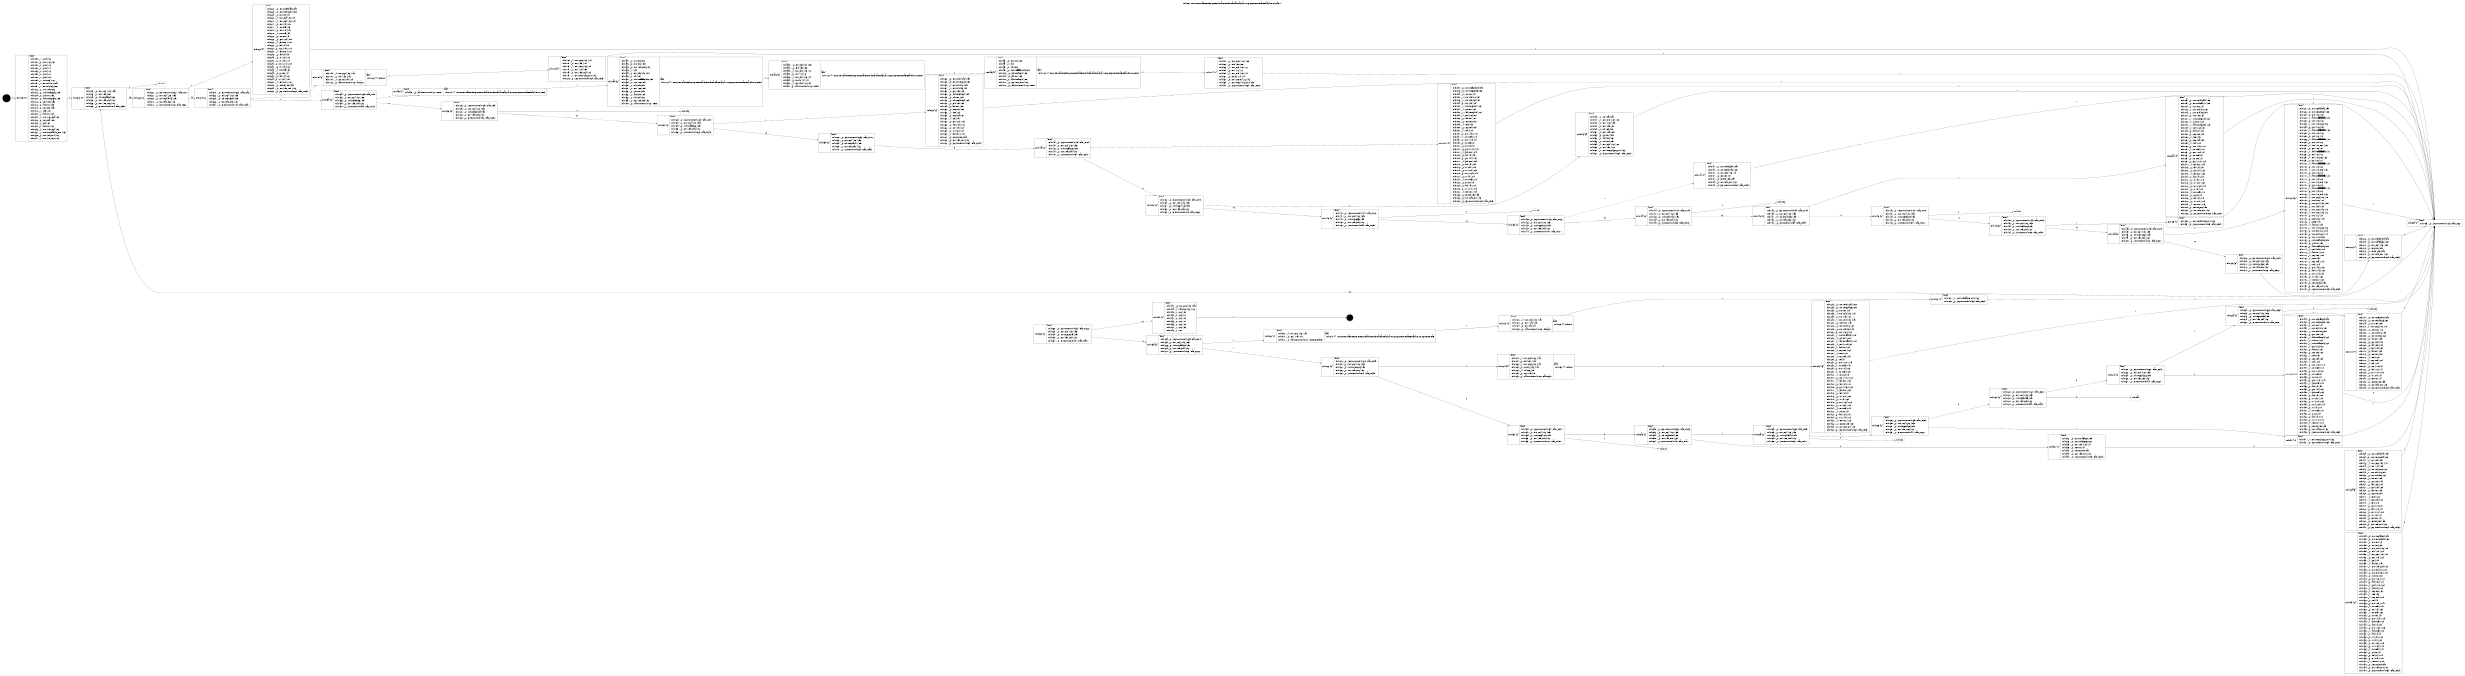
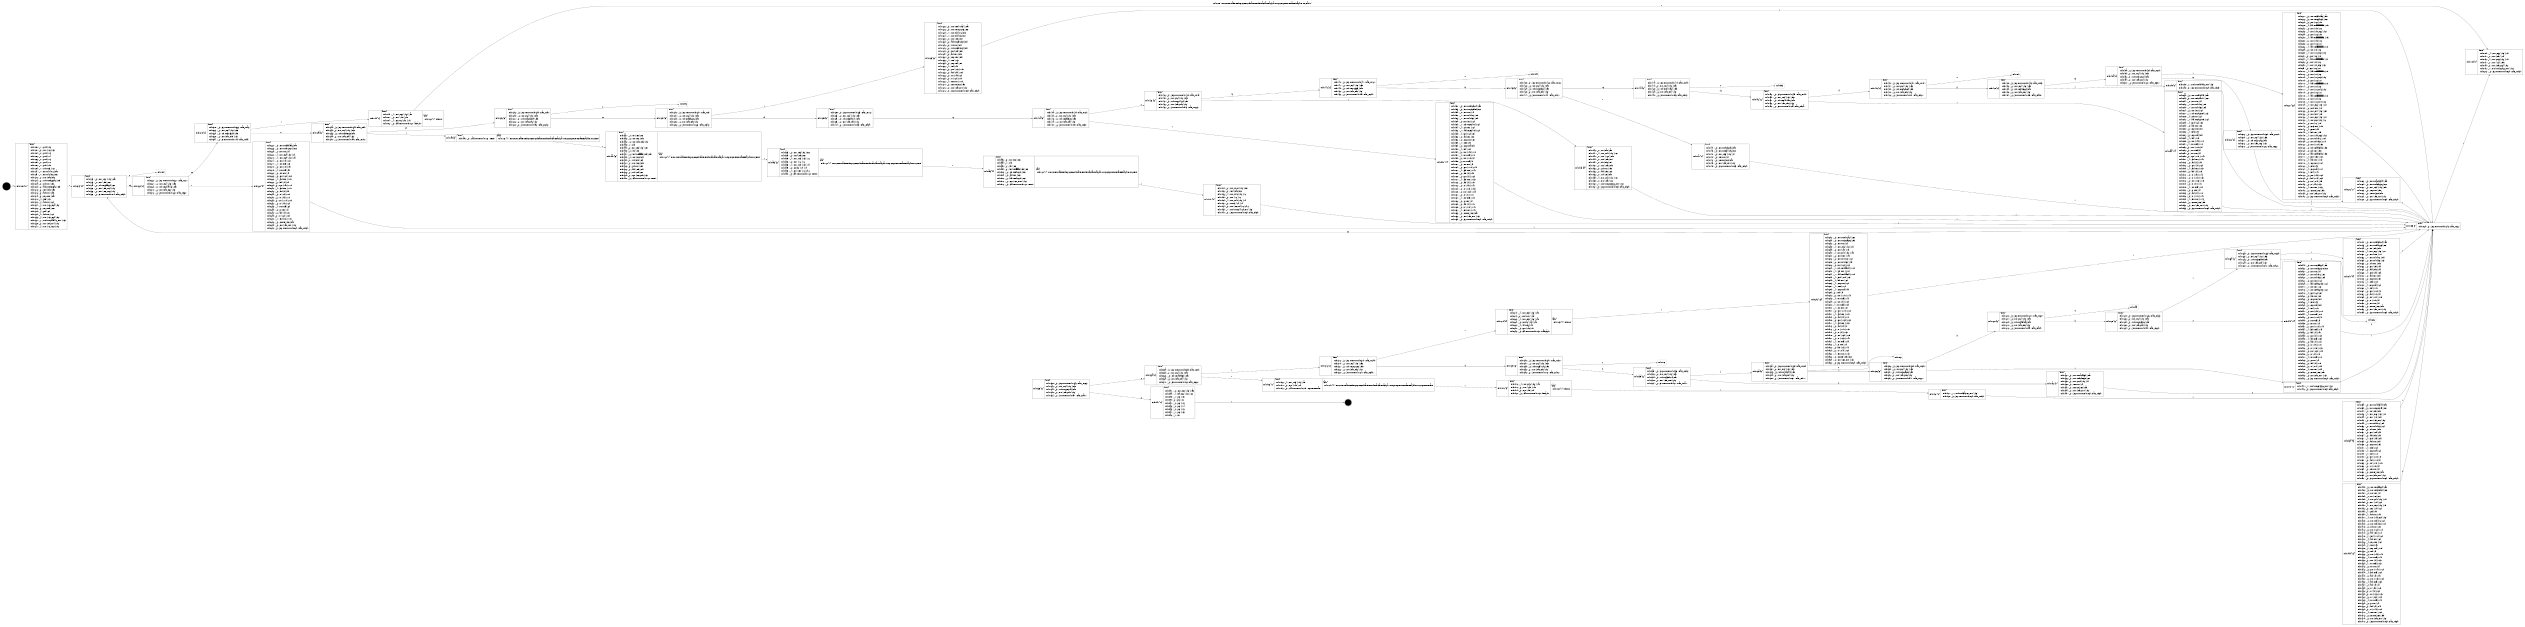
(1583, 54) -> (2462, 149)
